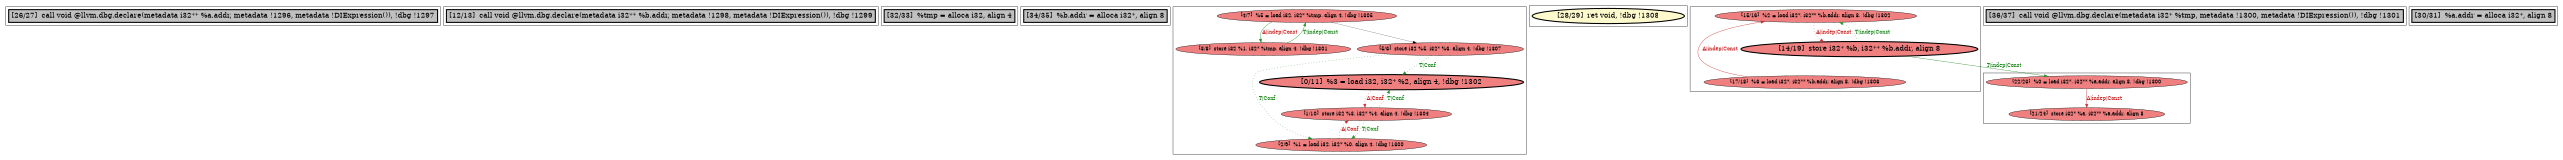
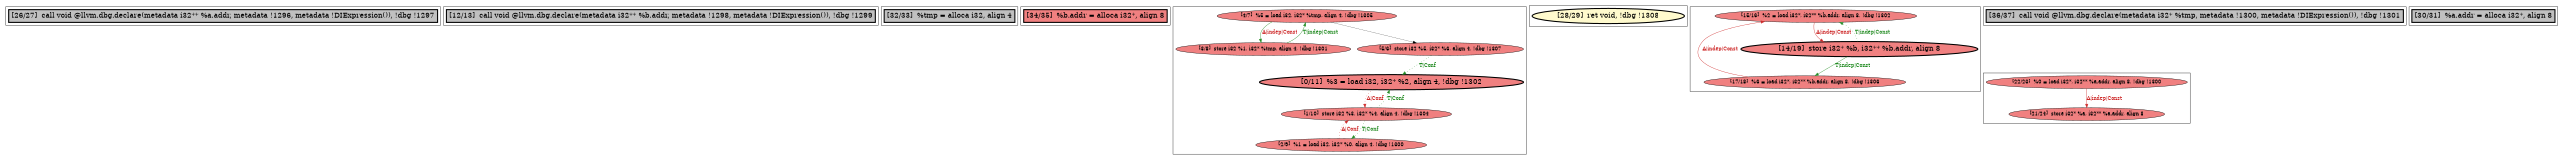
(1095, 16) -> (1095, 16)
(1815, 32) -> (1815, 32)
(1975, 66) -> (1833, 65)
(1276, 68) -> none
